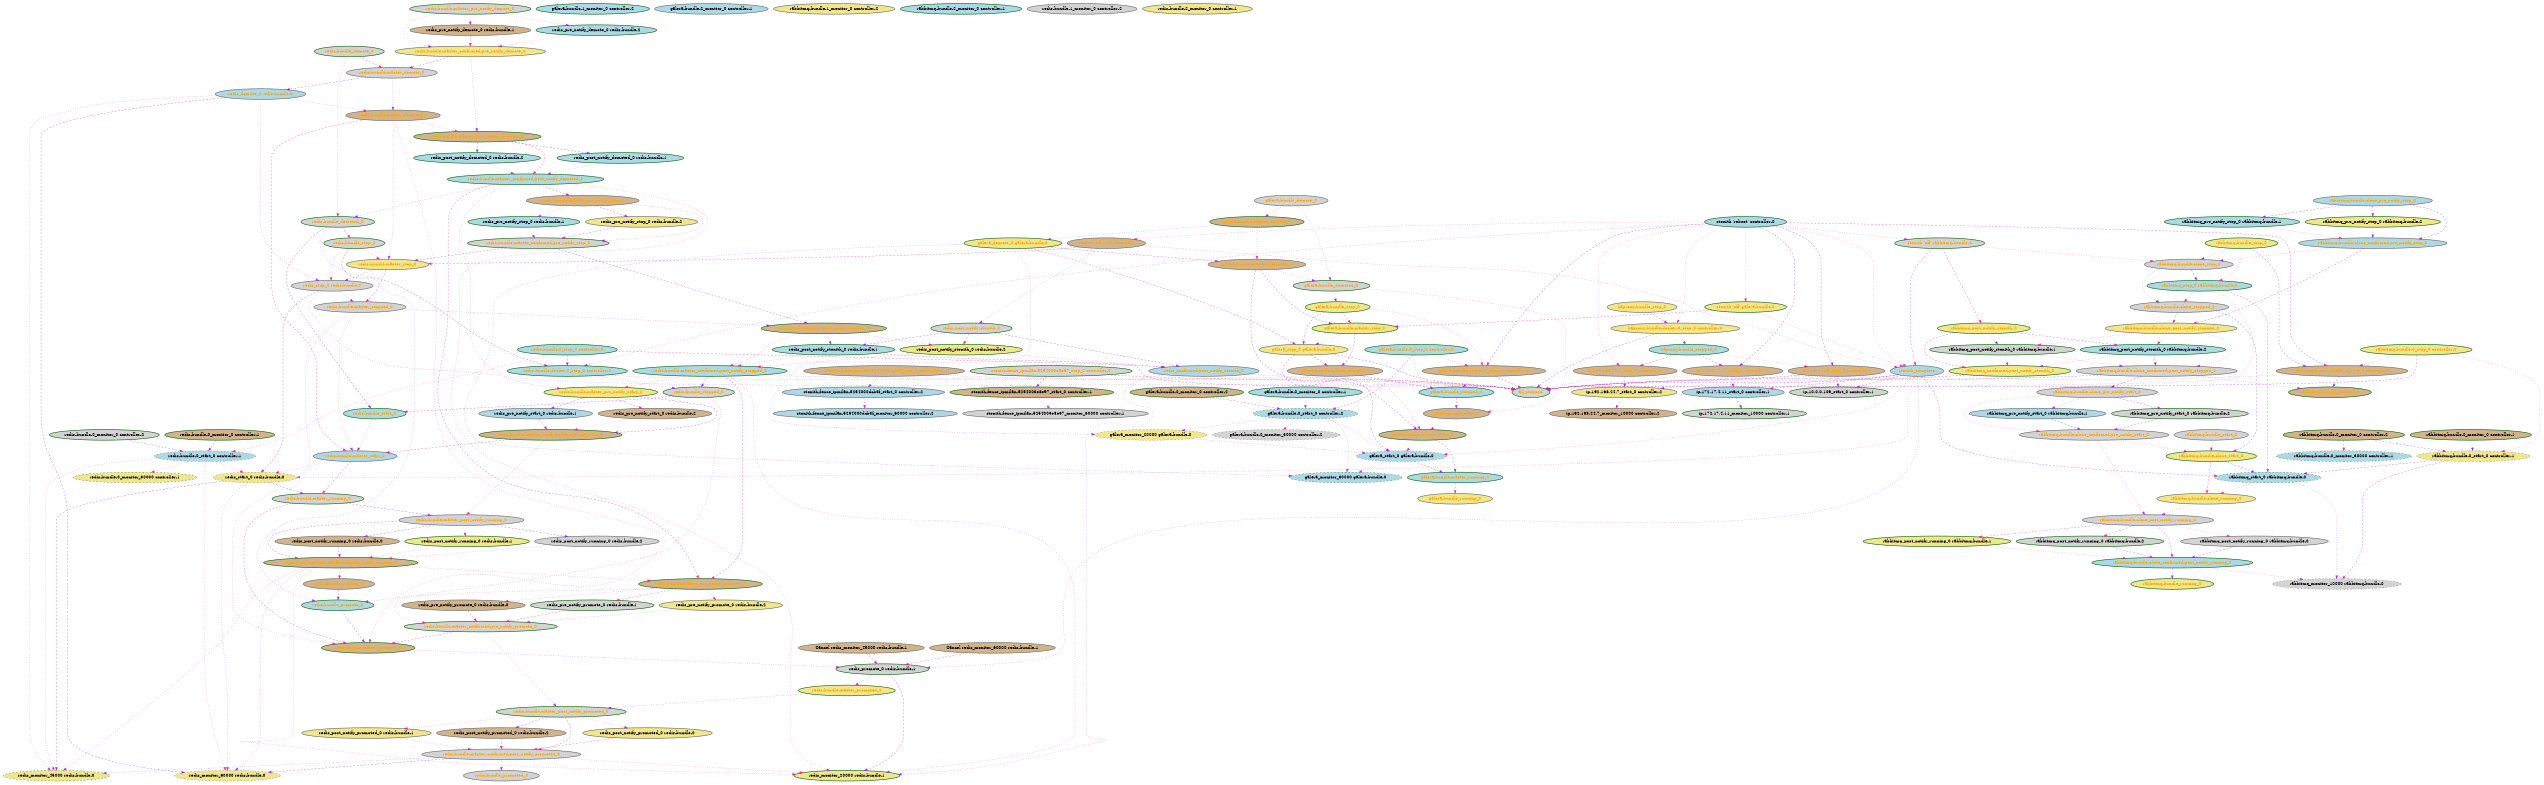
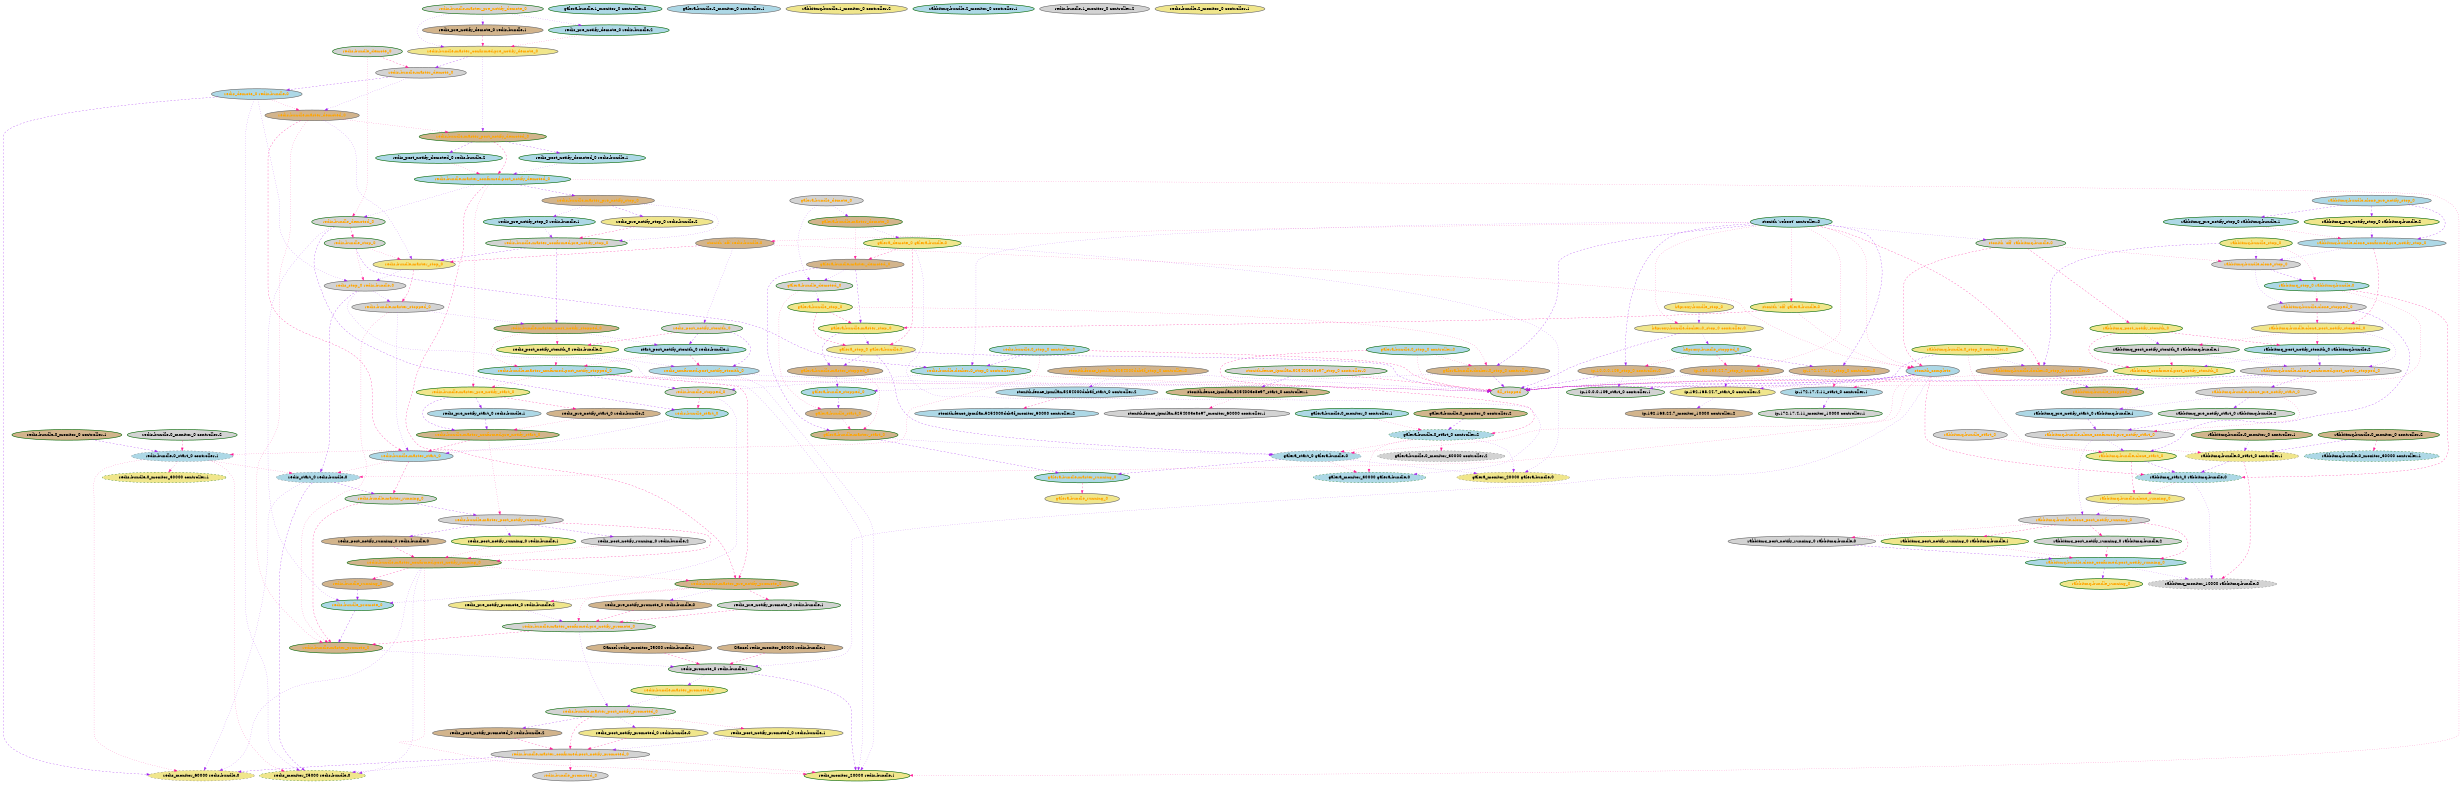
(834, 350) -> (685, 350)
(1277, 446) -> (1411, 466)
(255, 477) -> (318, 477)
